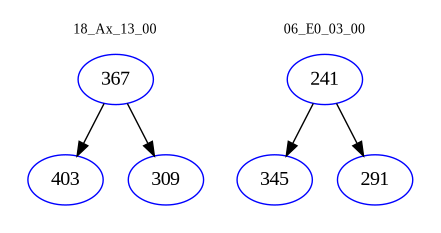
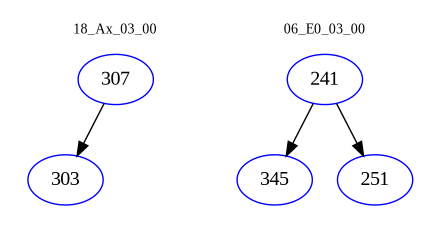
(116, 30) -> (116, 30)
(116, 79) -> (116, 79)
(66, 180) -> (66, 180)
(166, 180) -> none
(375, 180) -> (375, 180)
